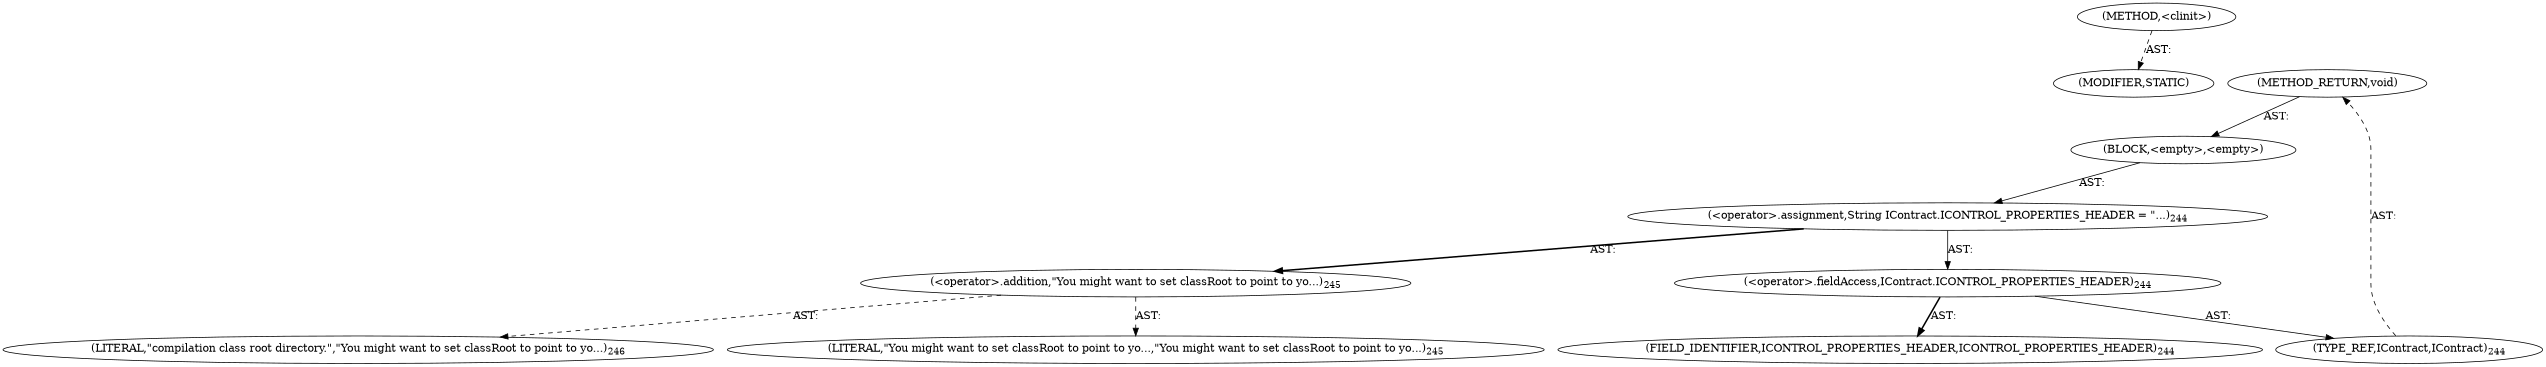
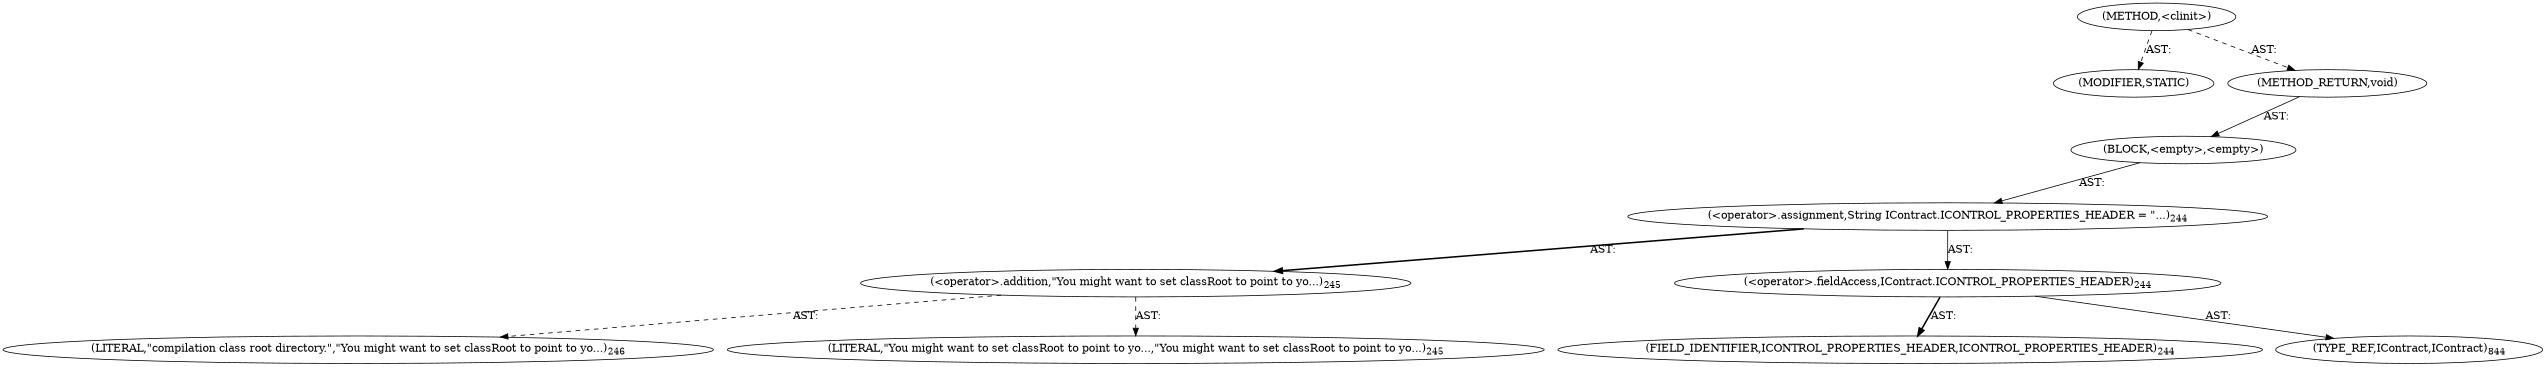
(2371, 219) -> (2238, 49)
(2497, 349) -> (2497, 349)
